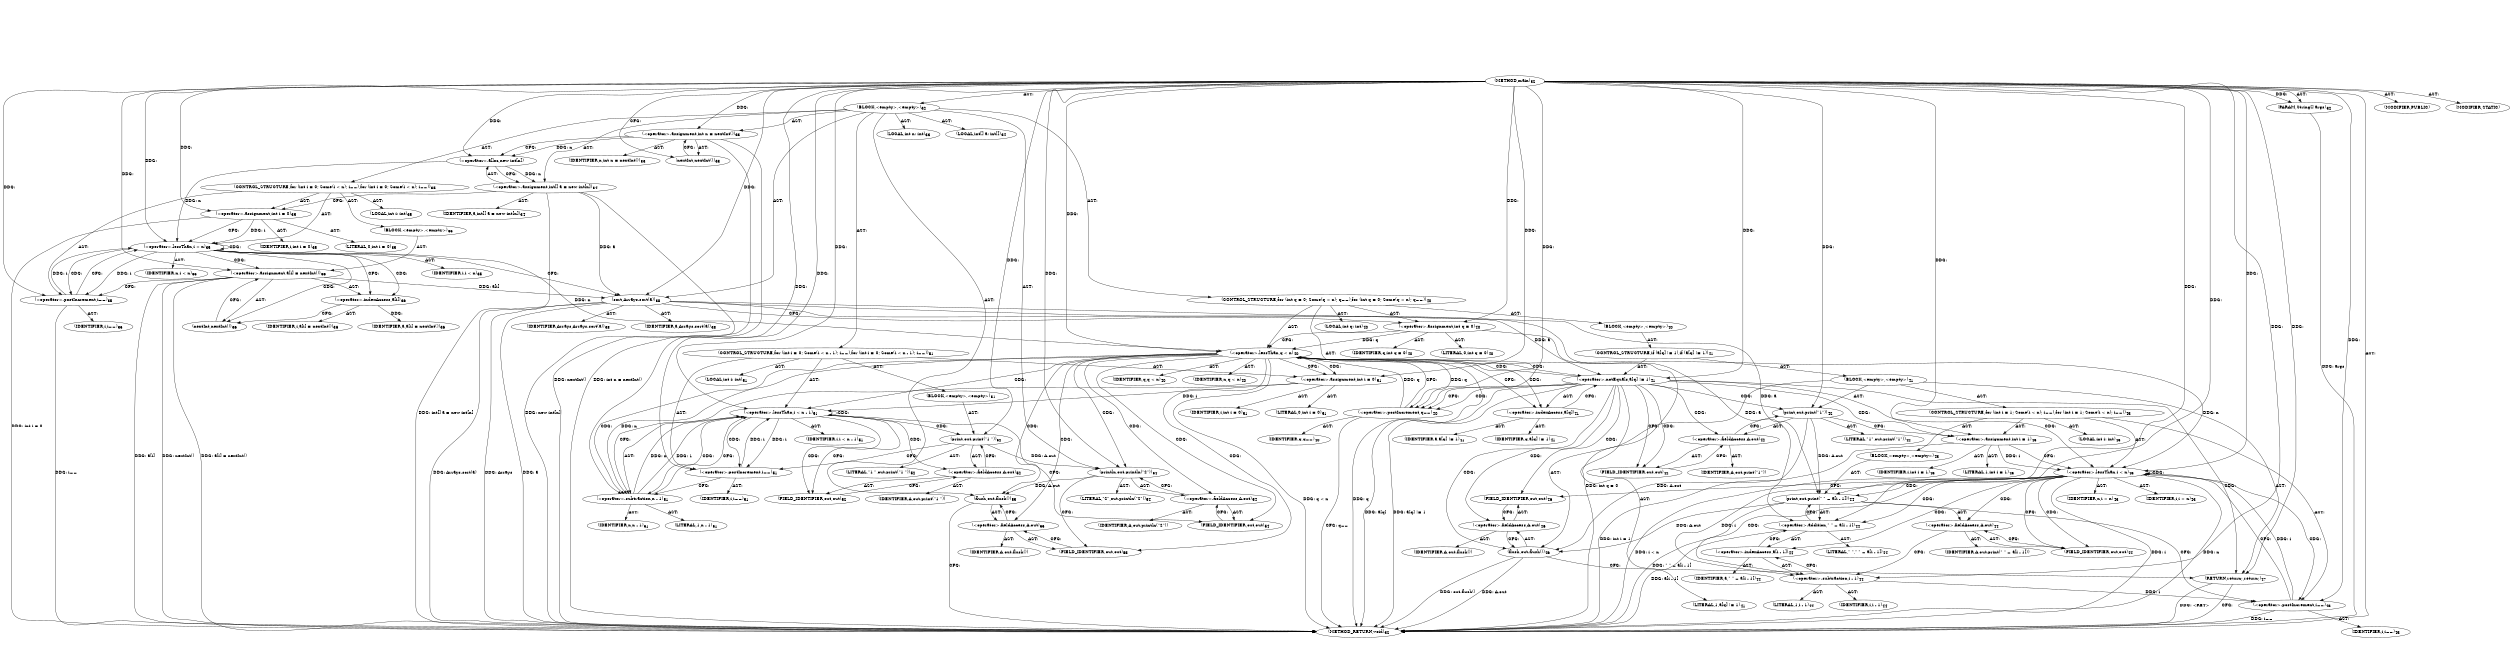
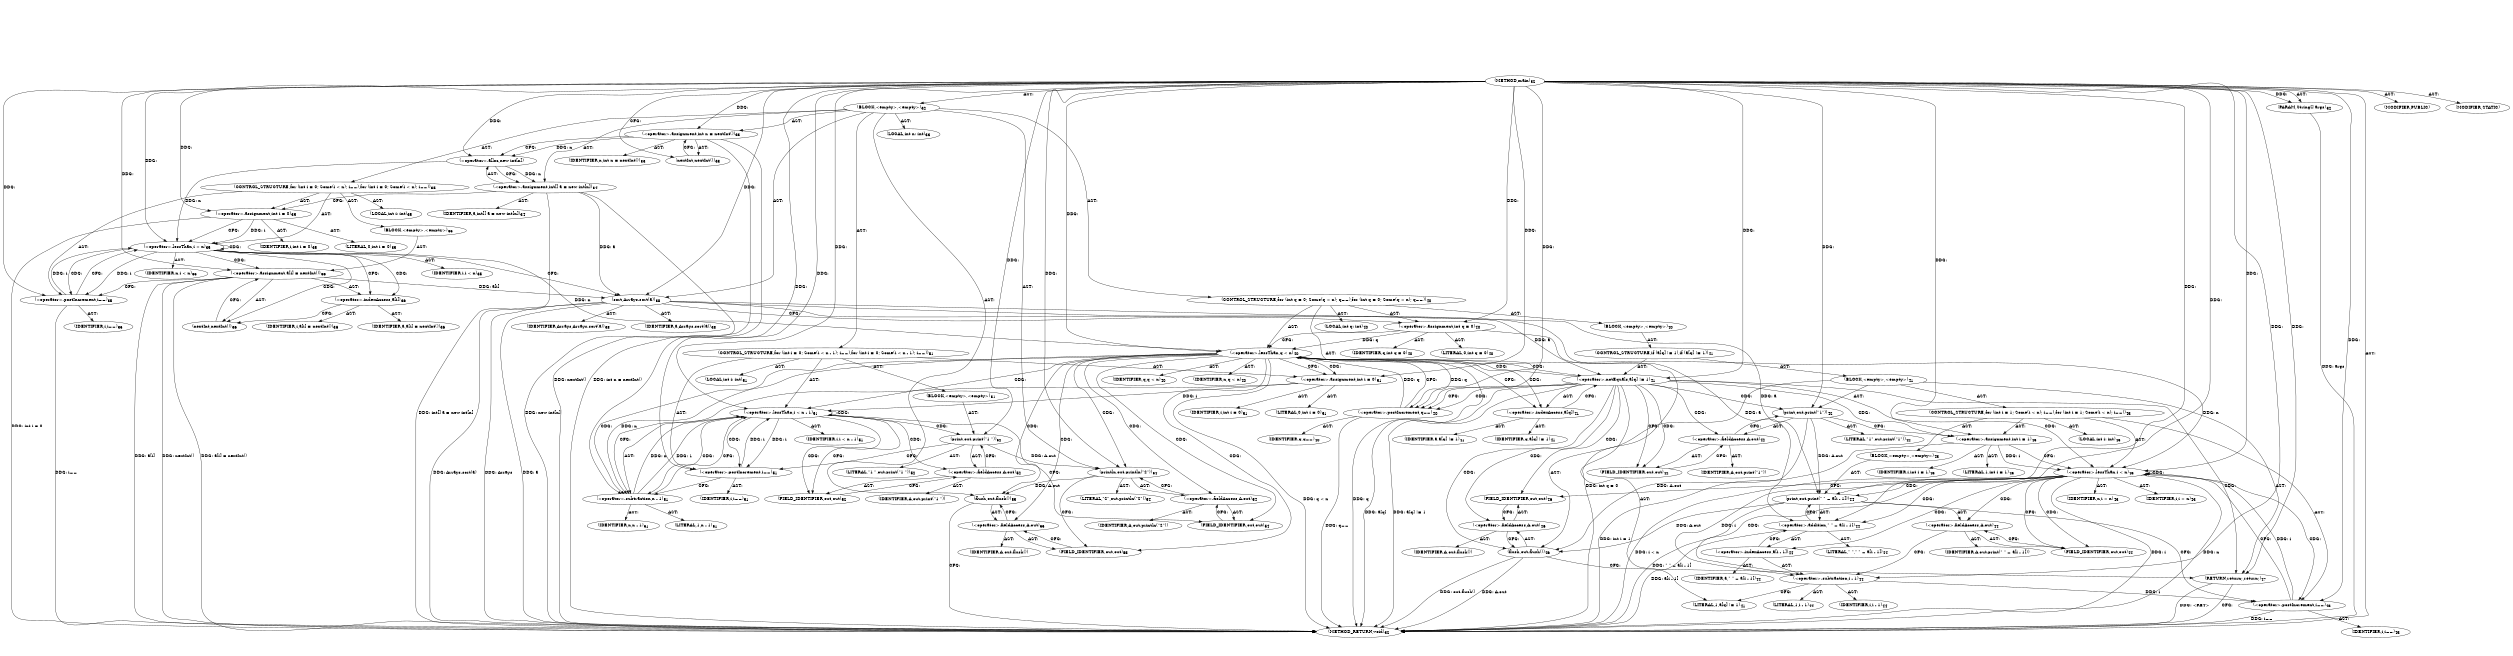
(981, 134) -> none
(398, 314) -> (398, 314)
(1337, 526) -> (1337, 526)
(1799, 565) -> (1775, 592)
